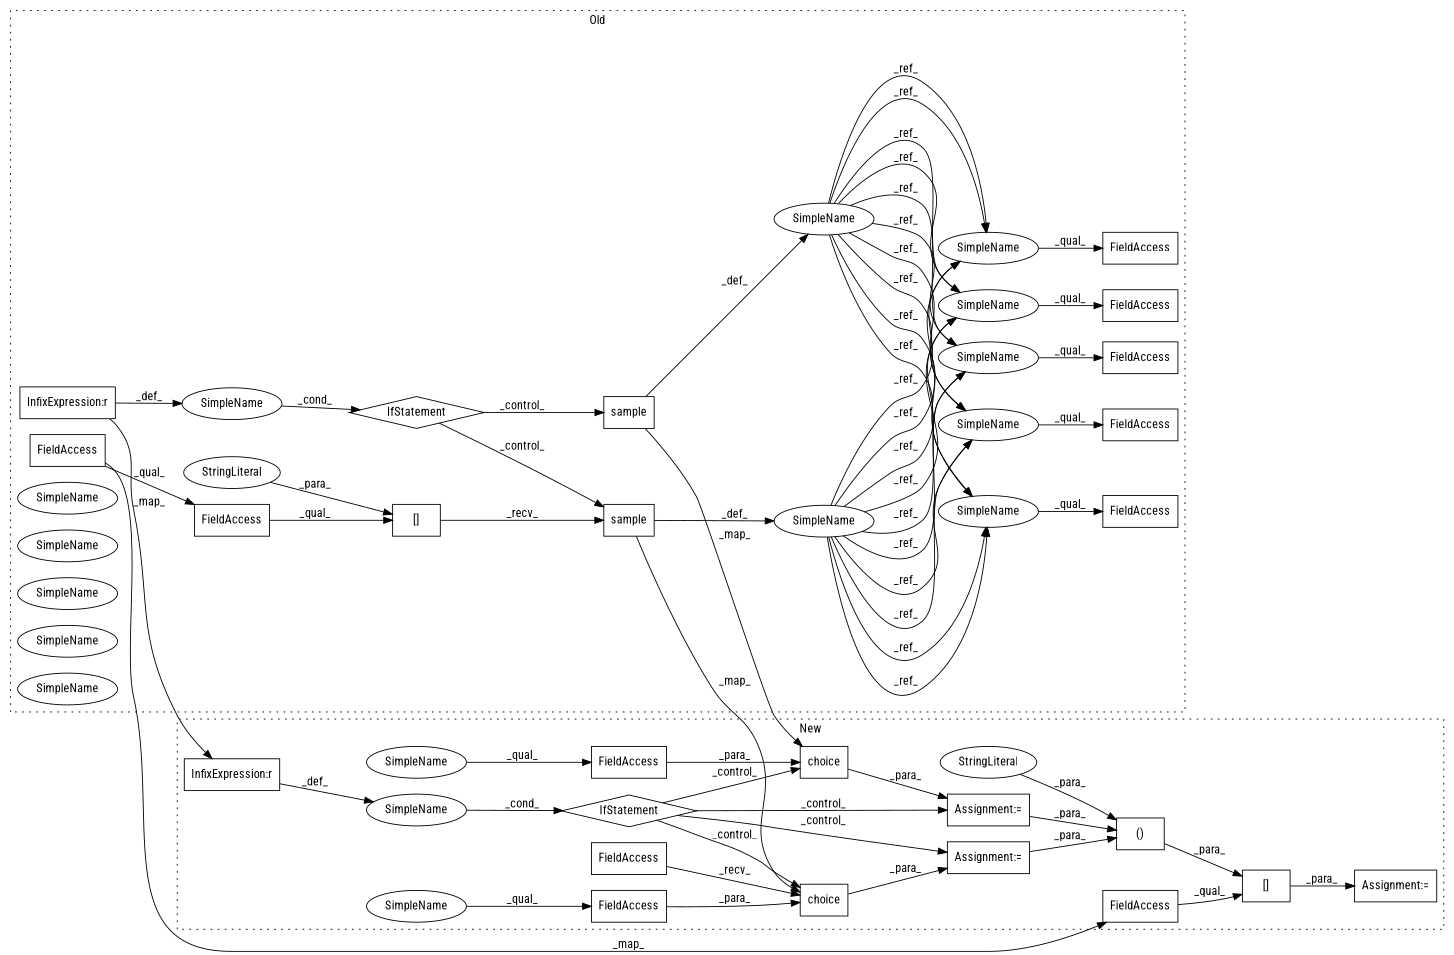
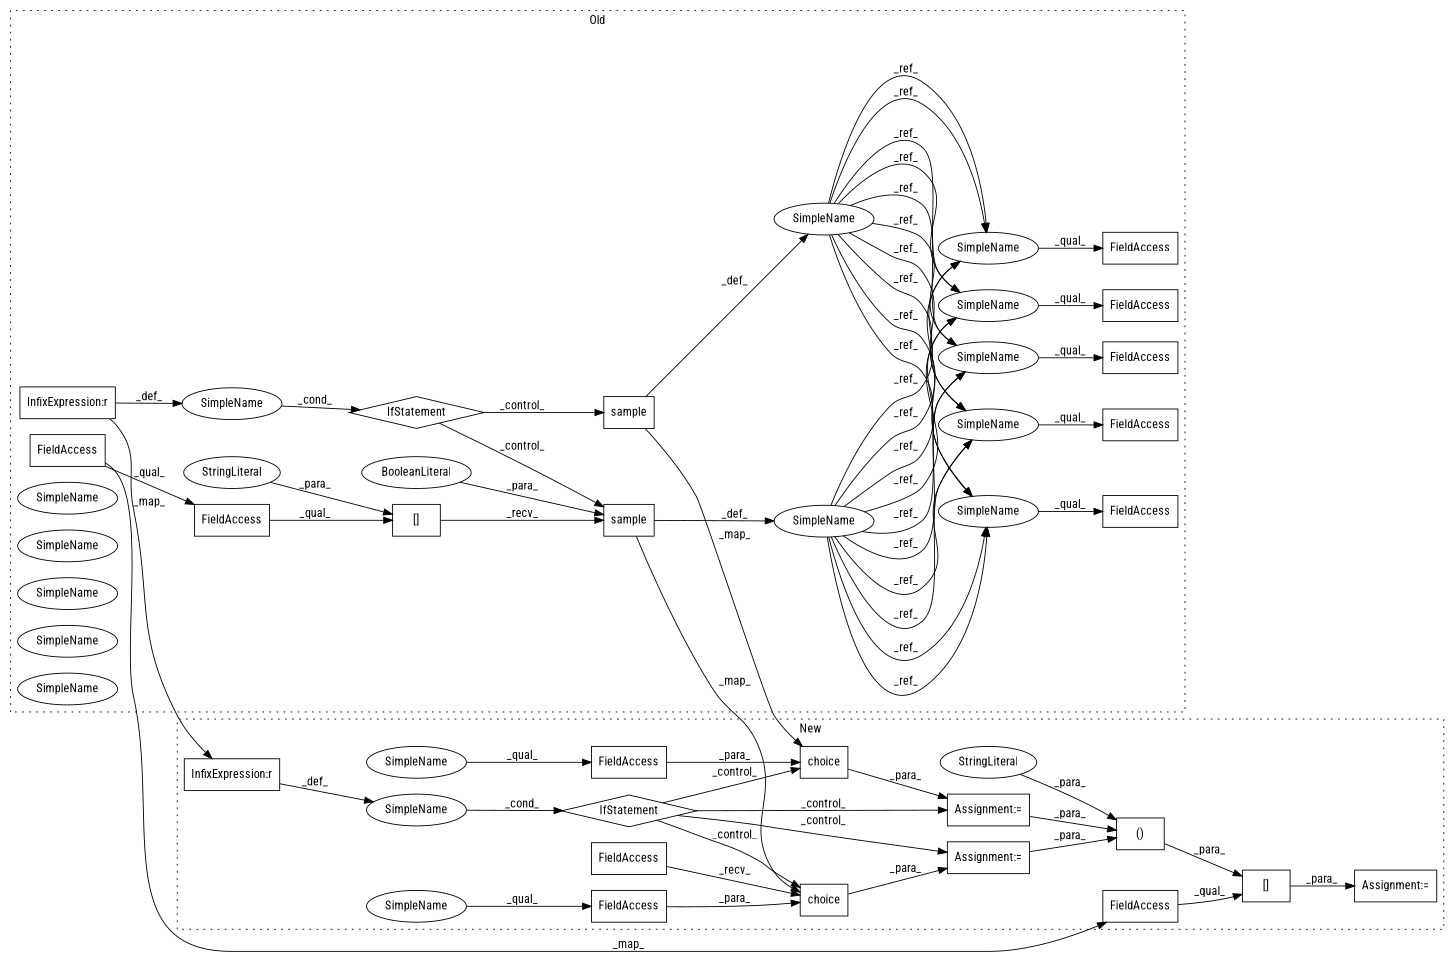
none -> (416, 473)
